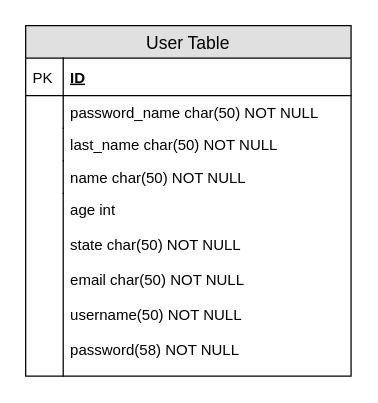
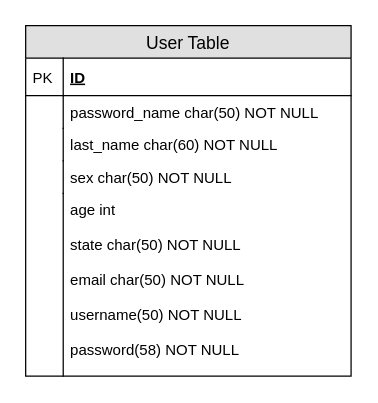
(176, 145) -> (176, 145)
(157, 178) -> (152, 178)
